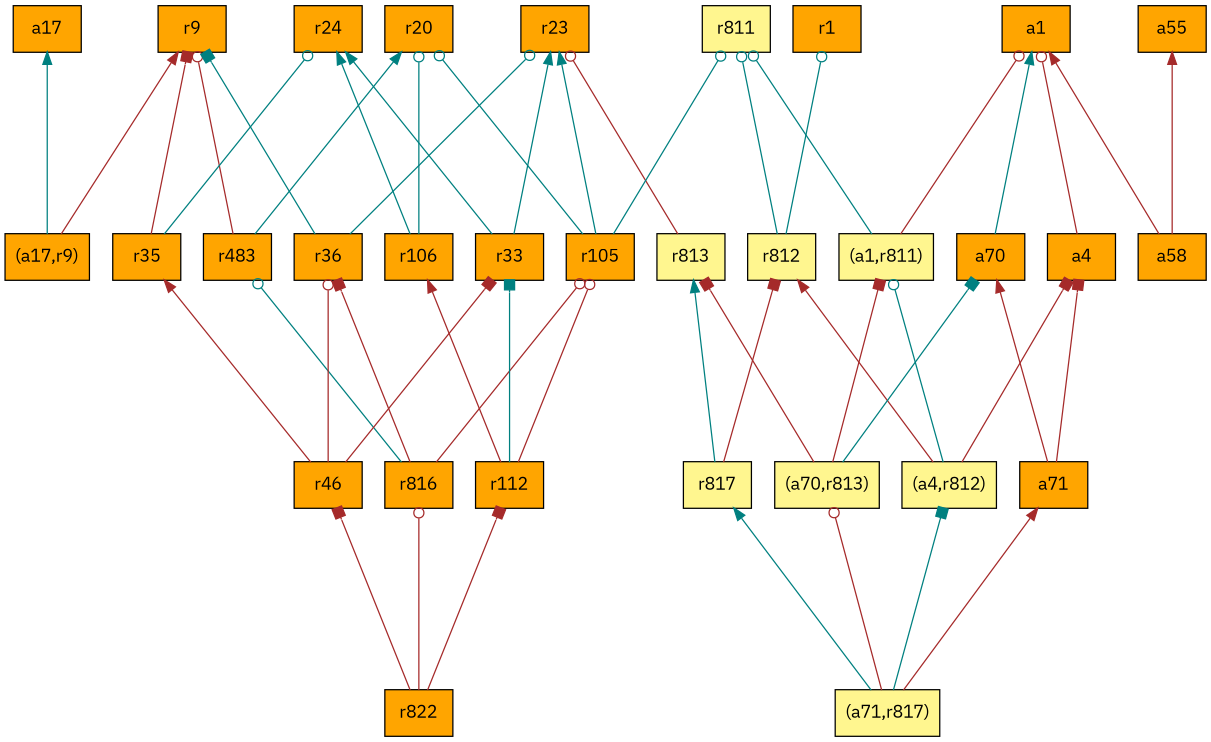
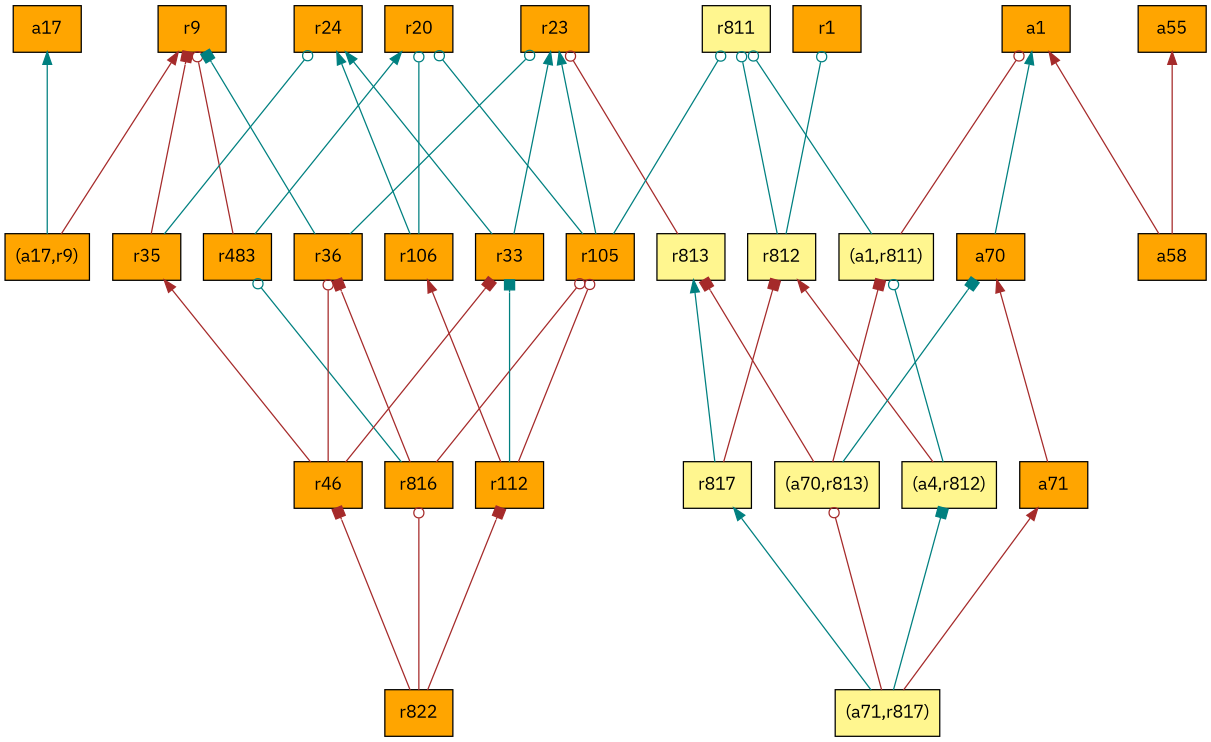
(1081, 257) -> none
